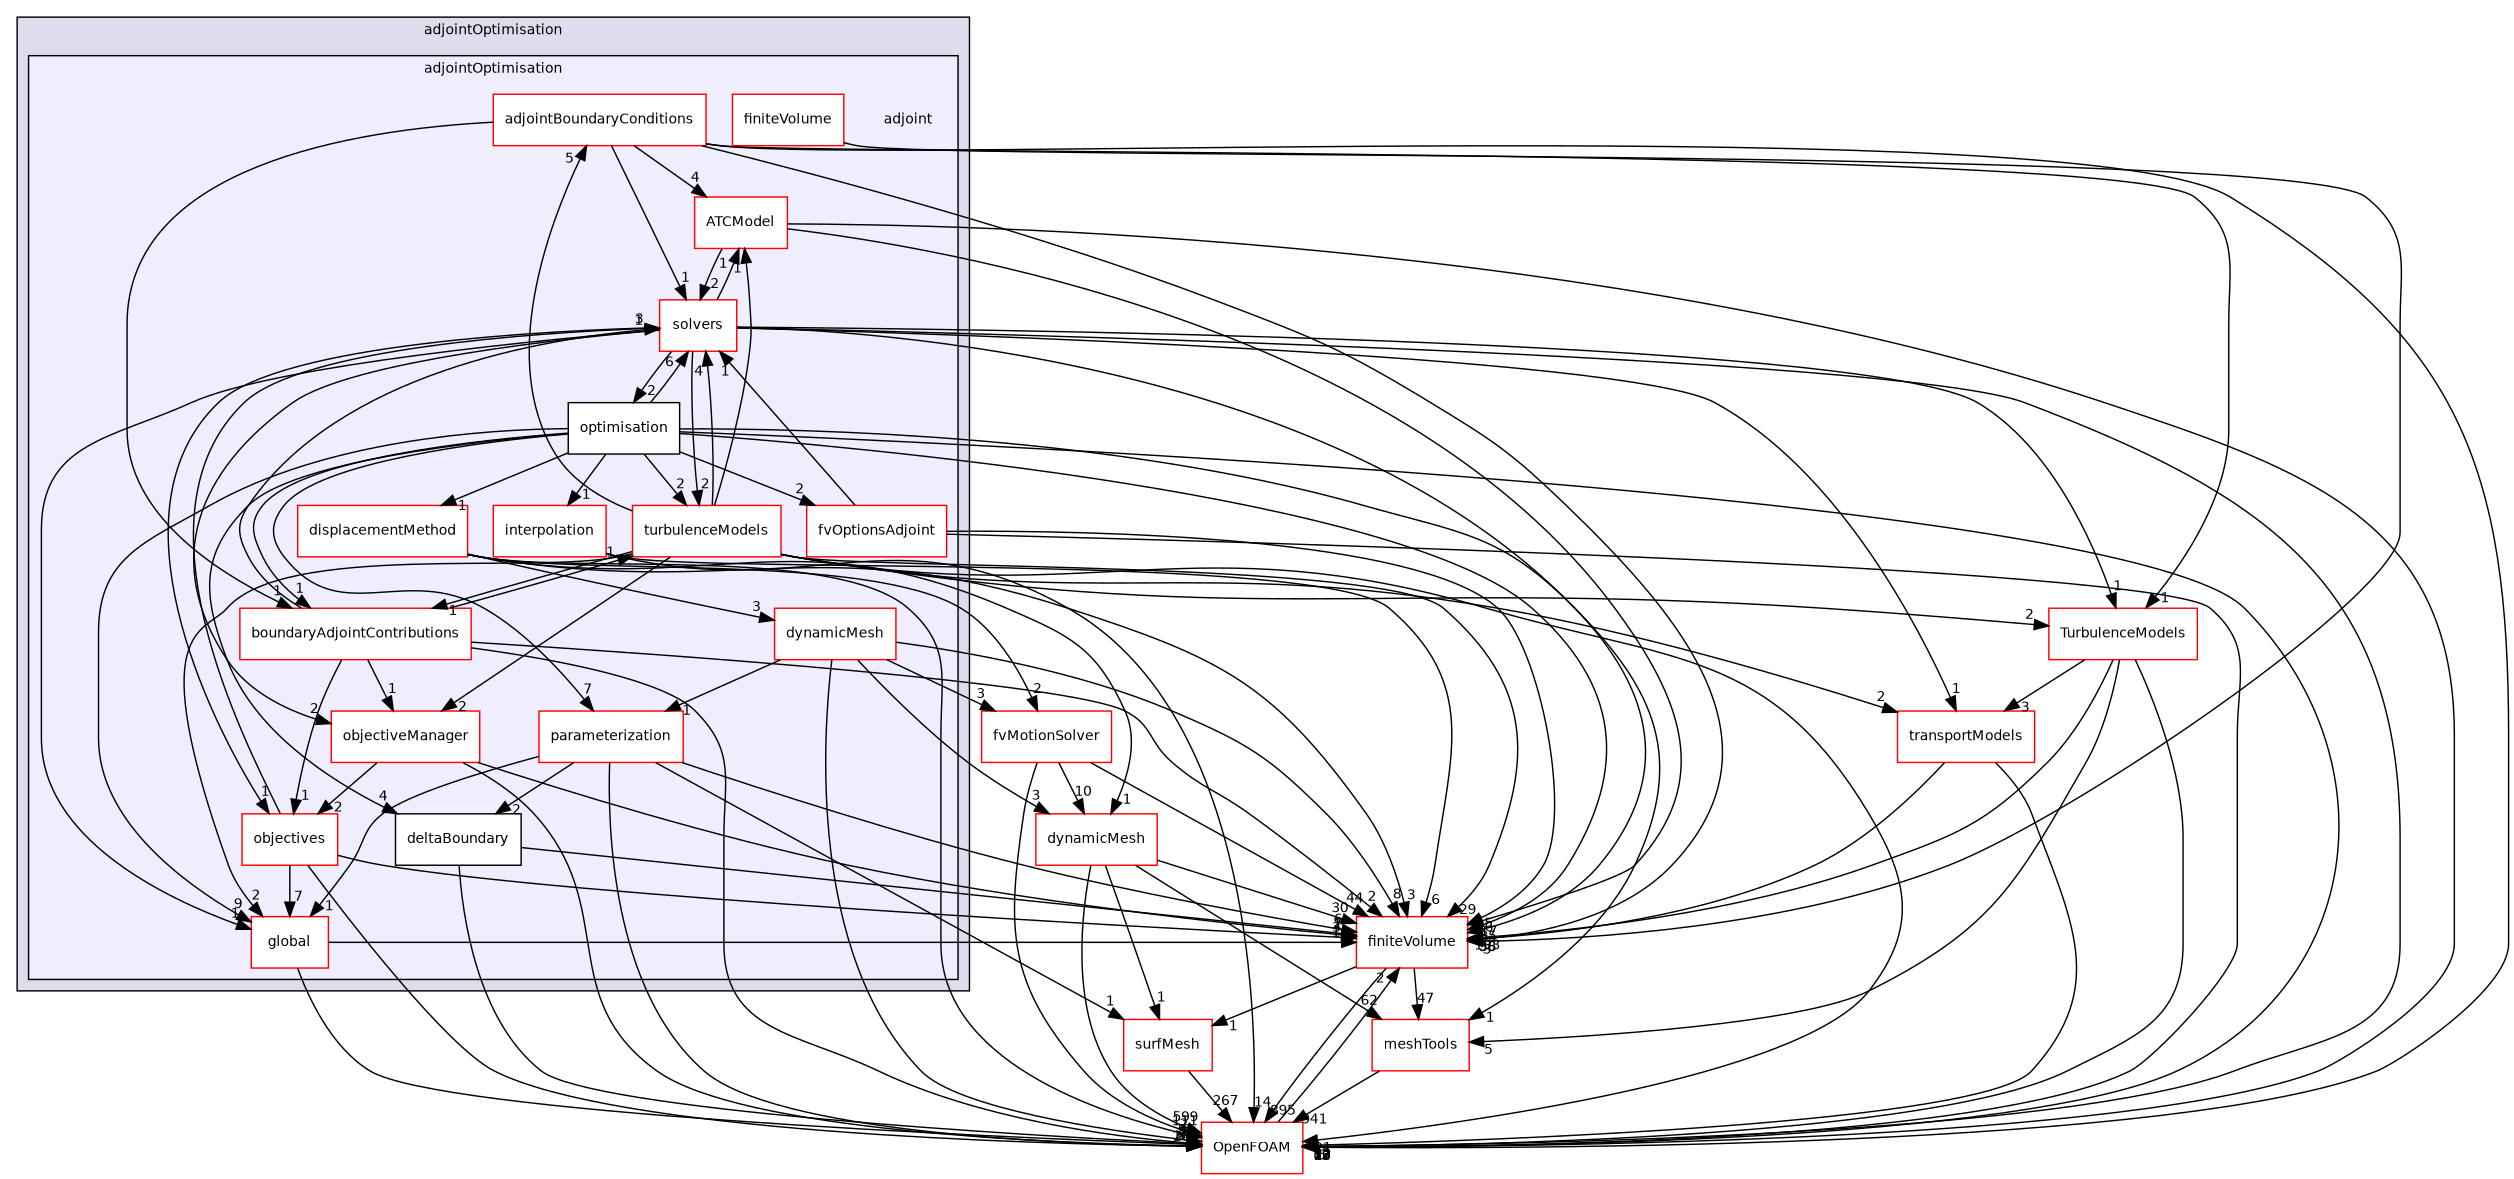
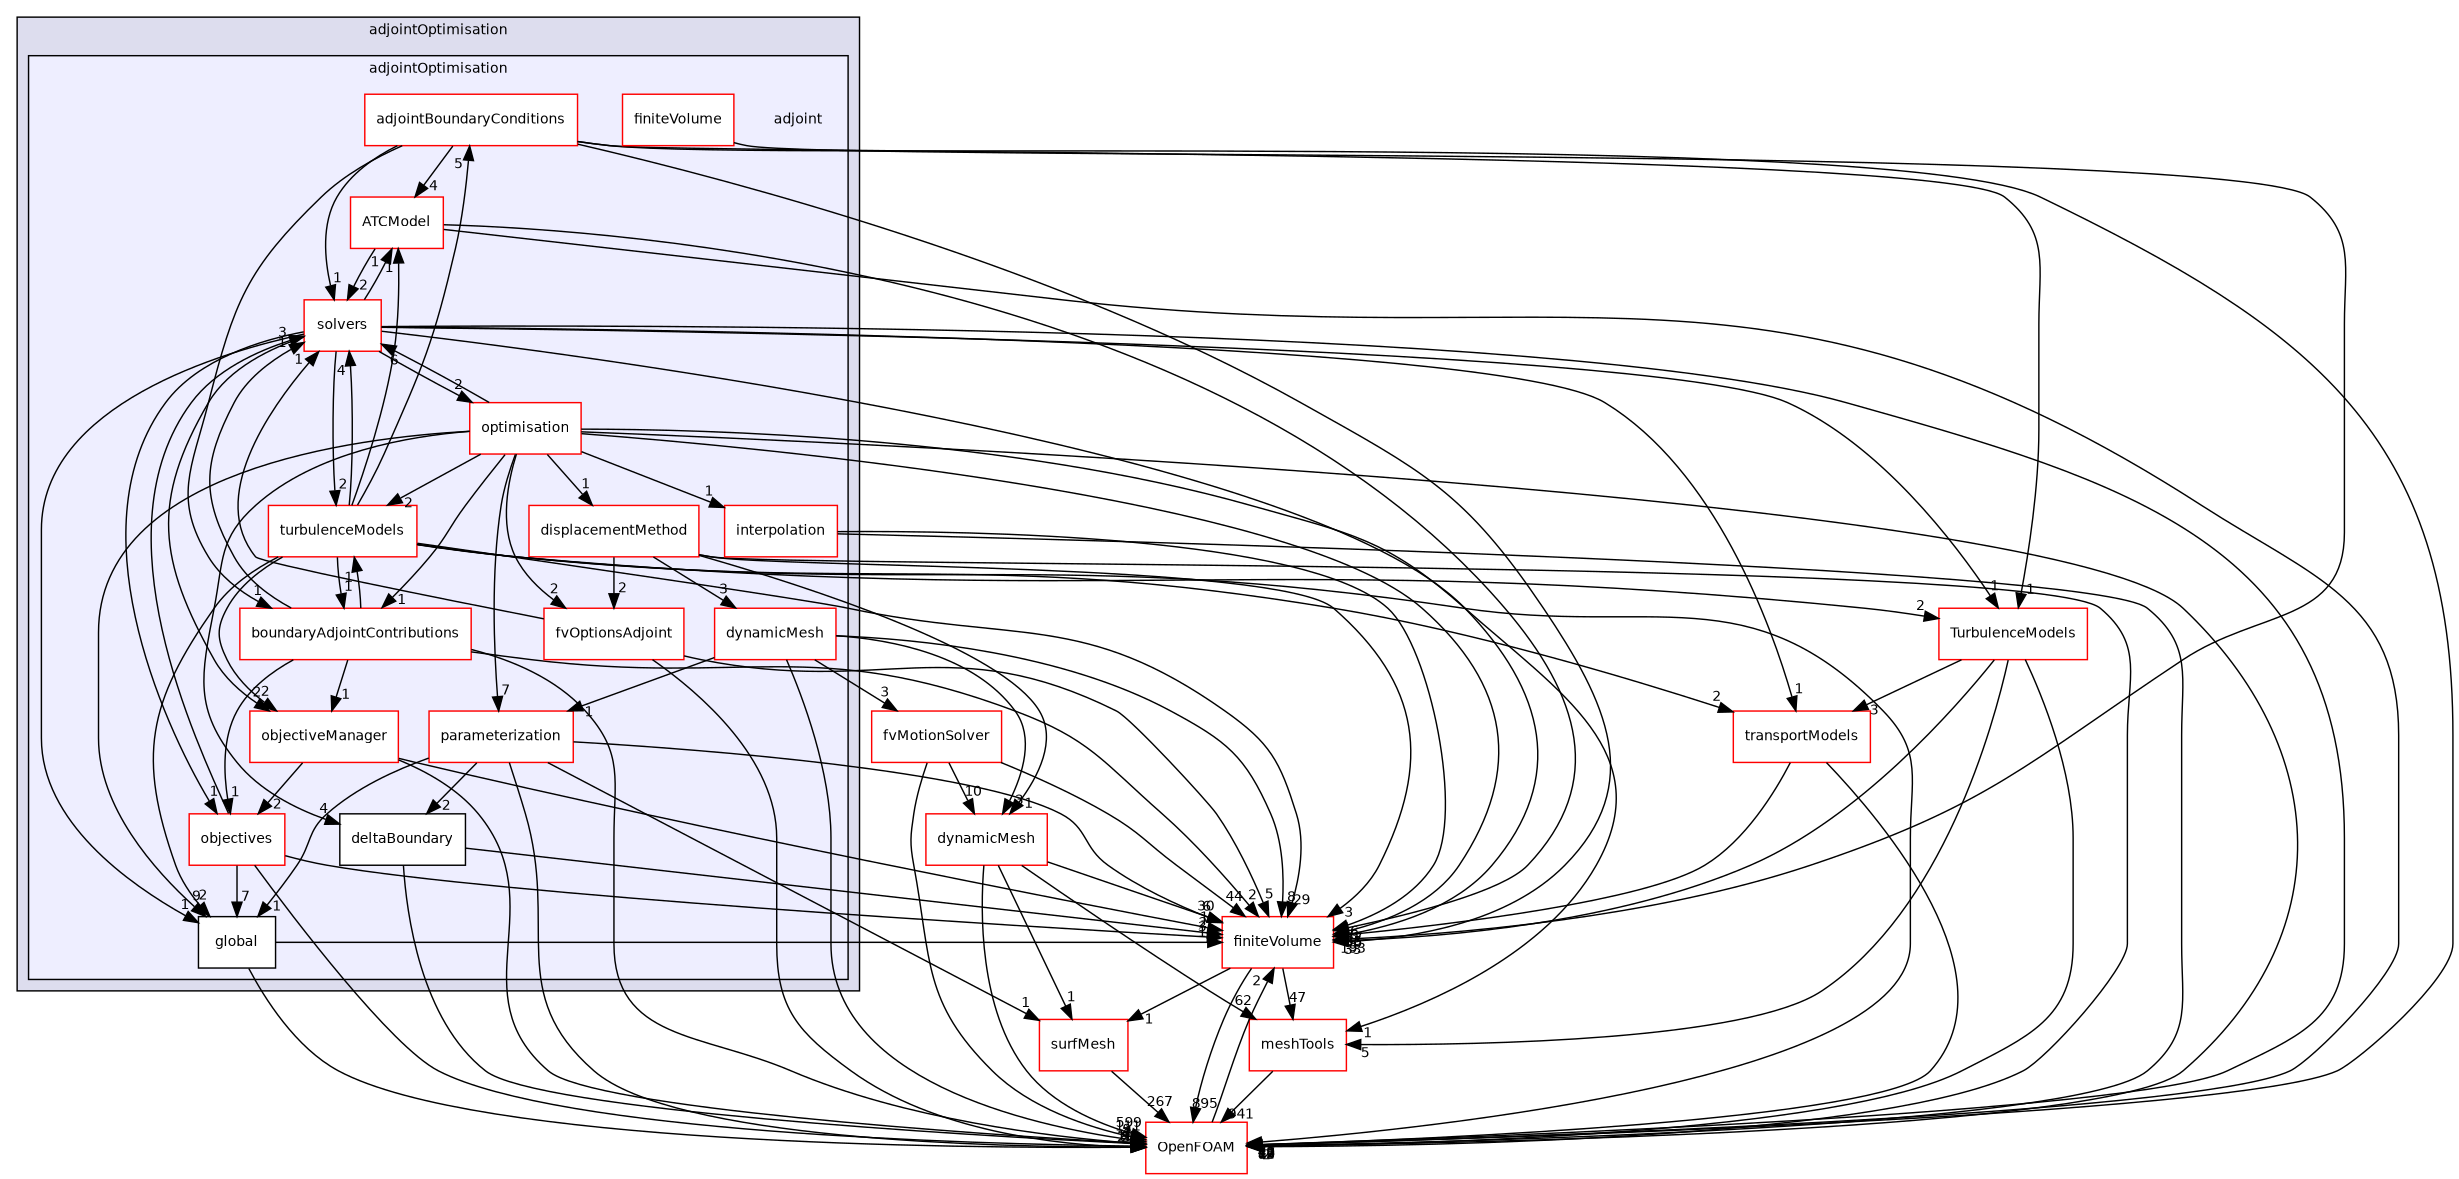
(624, 428) -> (525, 428)
(881, 583) -> (614, 581)
(290, 942) -> (237, 942)
